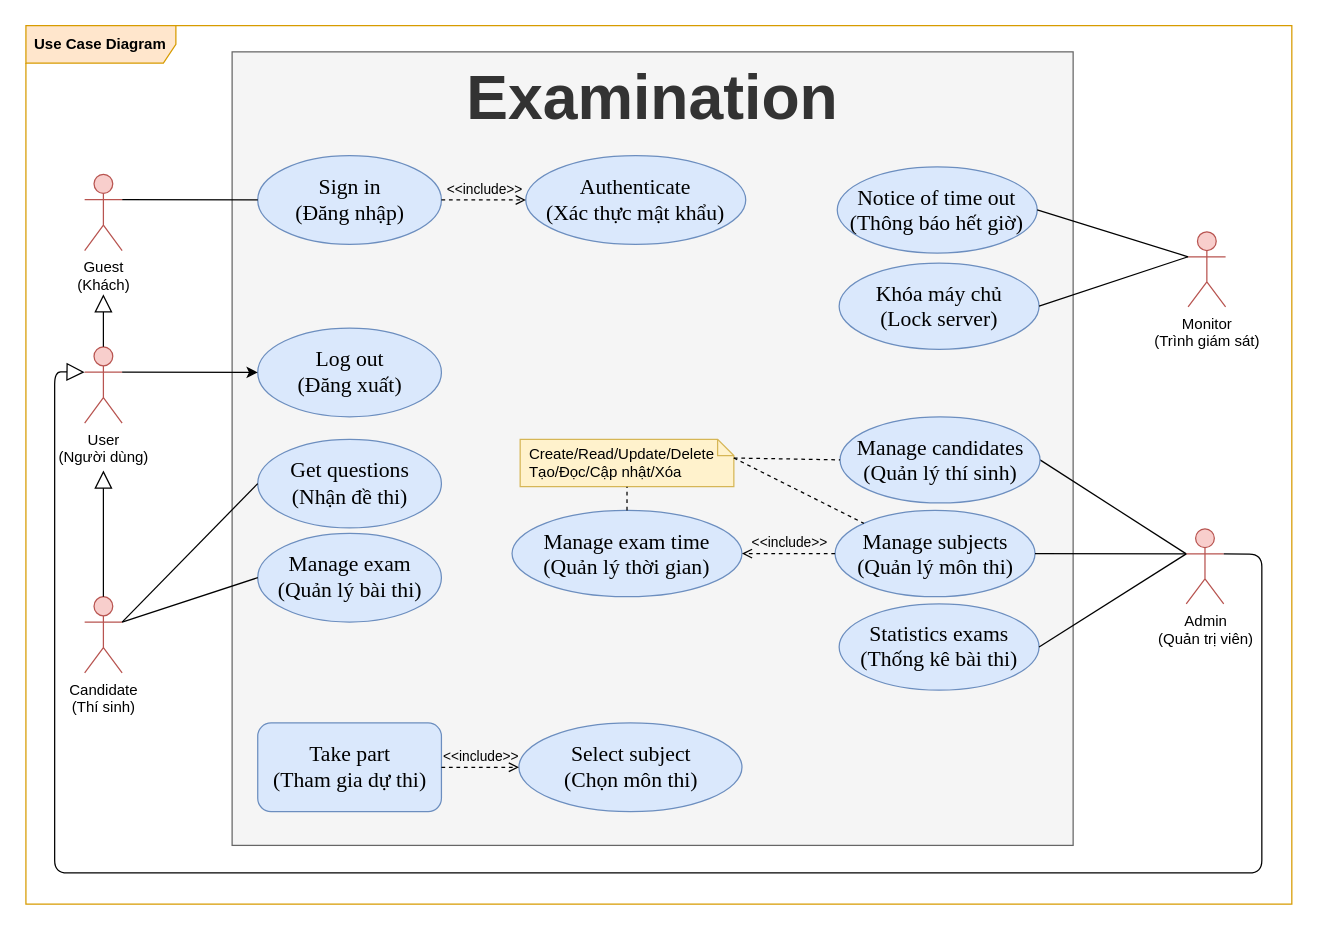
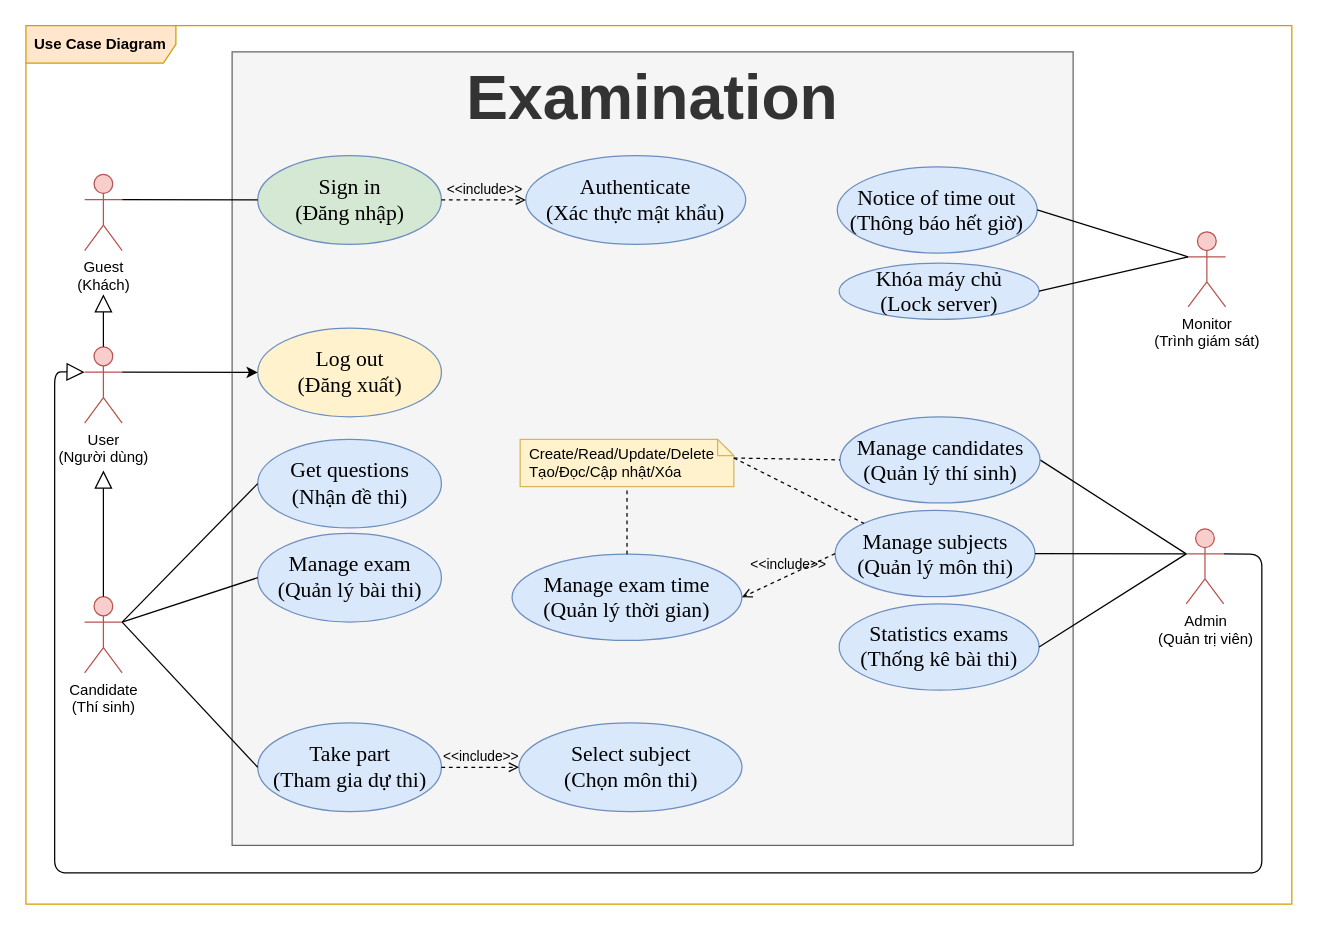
(349, 200) -> (349, 200)
(939, 306) -> (939, 291)
(349, 373) -> (349, 373)
(627, 554) -> (627, 598)
none -> (190, 696)
(349, 768) -> (349, 768)
